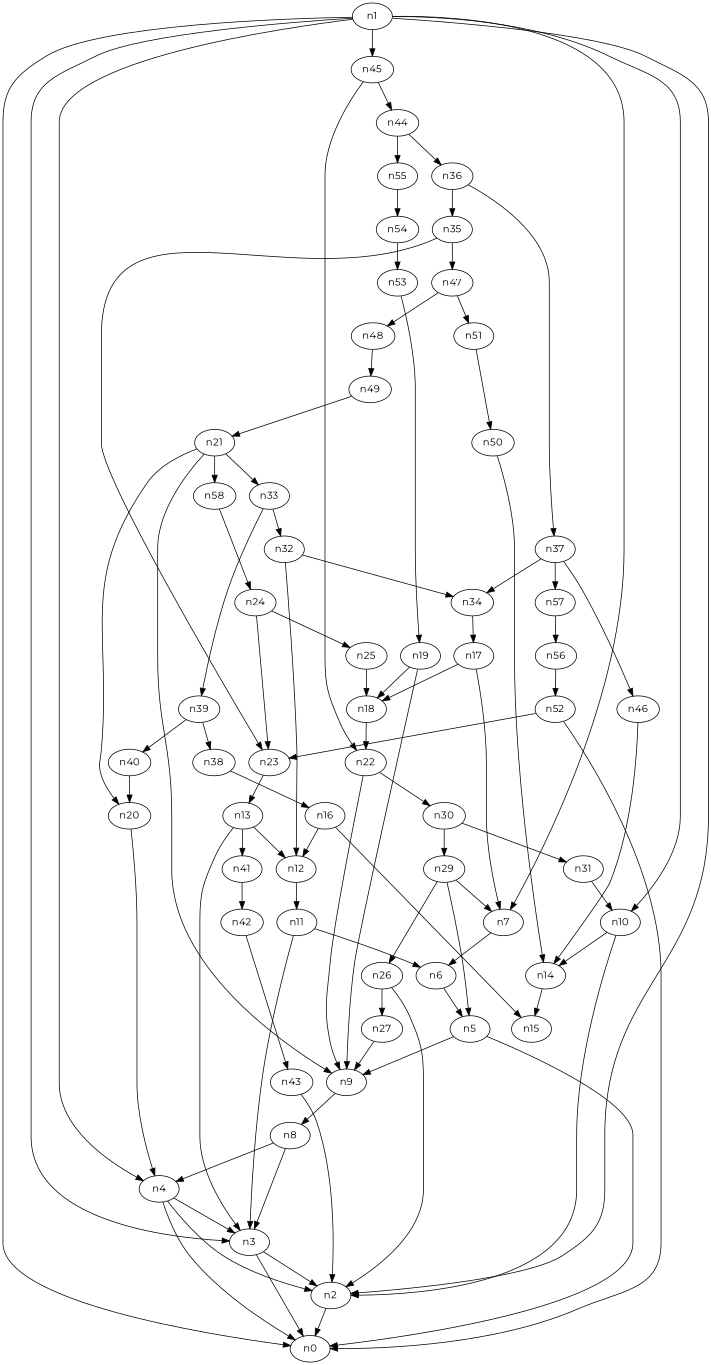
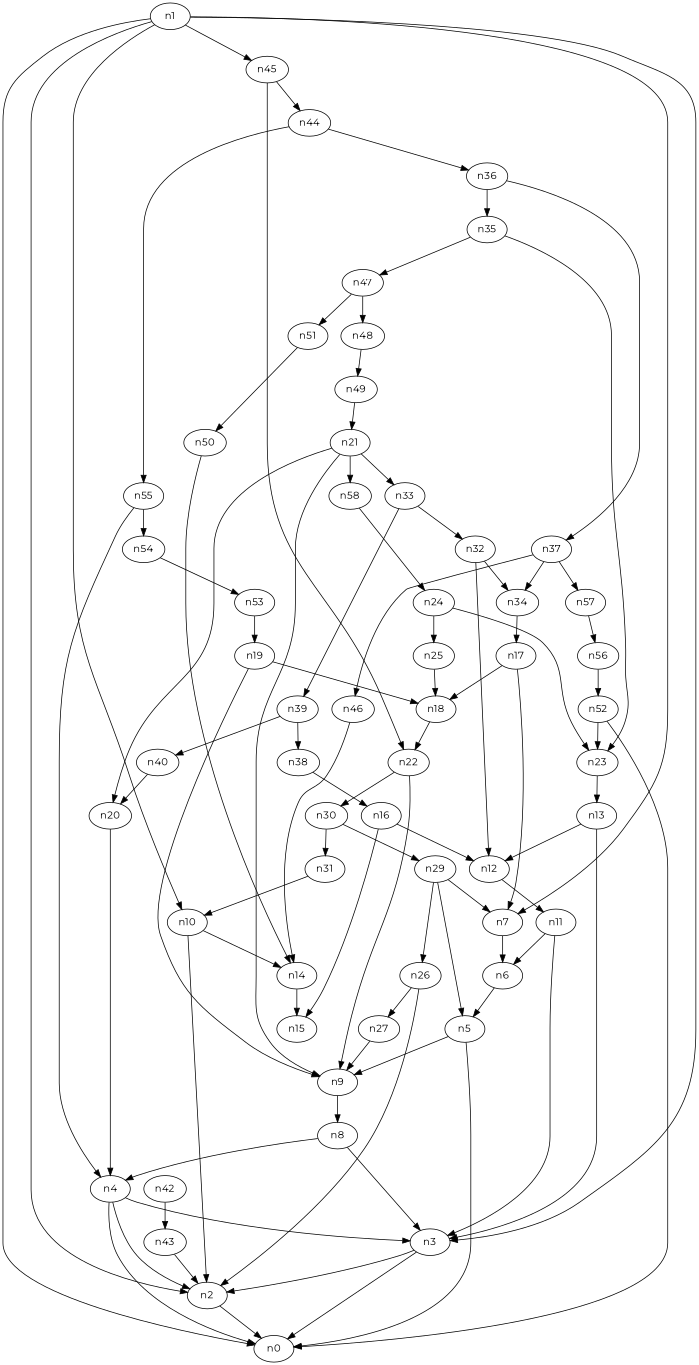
(59, 505) -> (59, 836)
(242, 869) -> none
